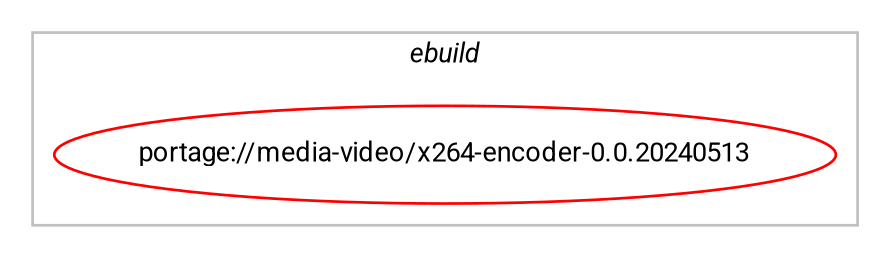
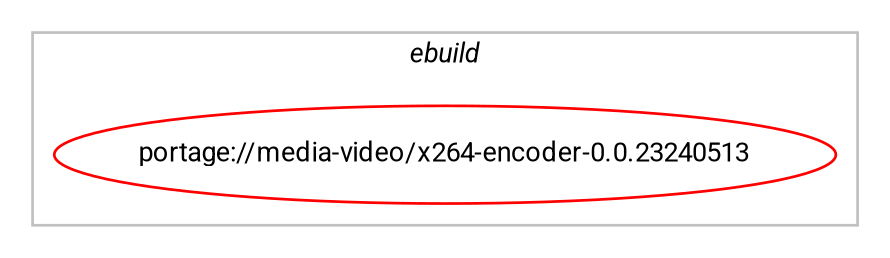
(445, 155) -> (445, 155)
